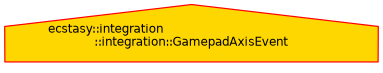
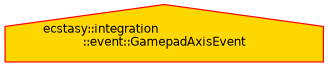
(191, 36) -> (164, 36)
